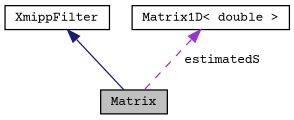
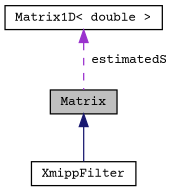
(100, 65) -> (84, 144)
